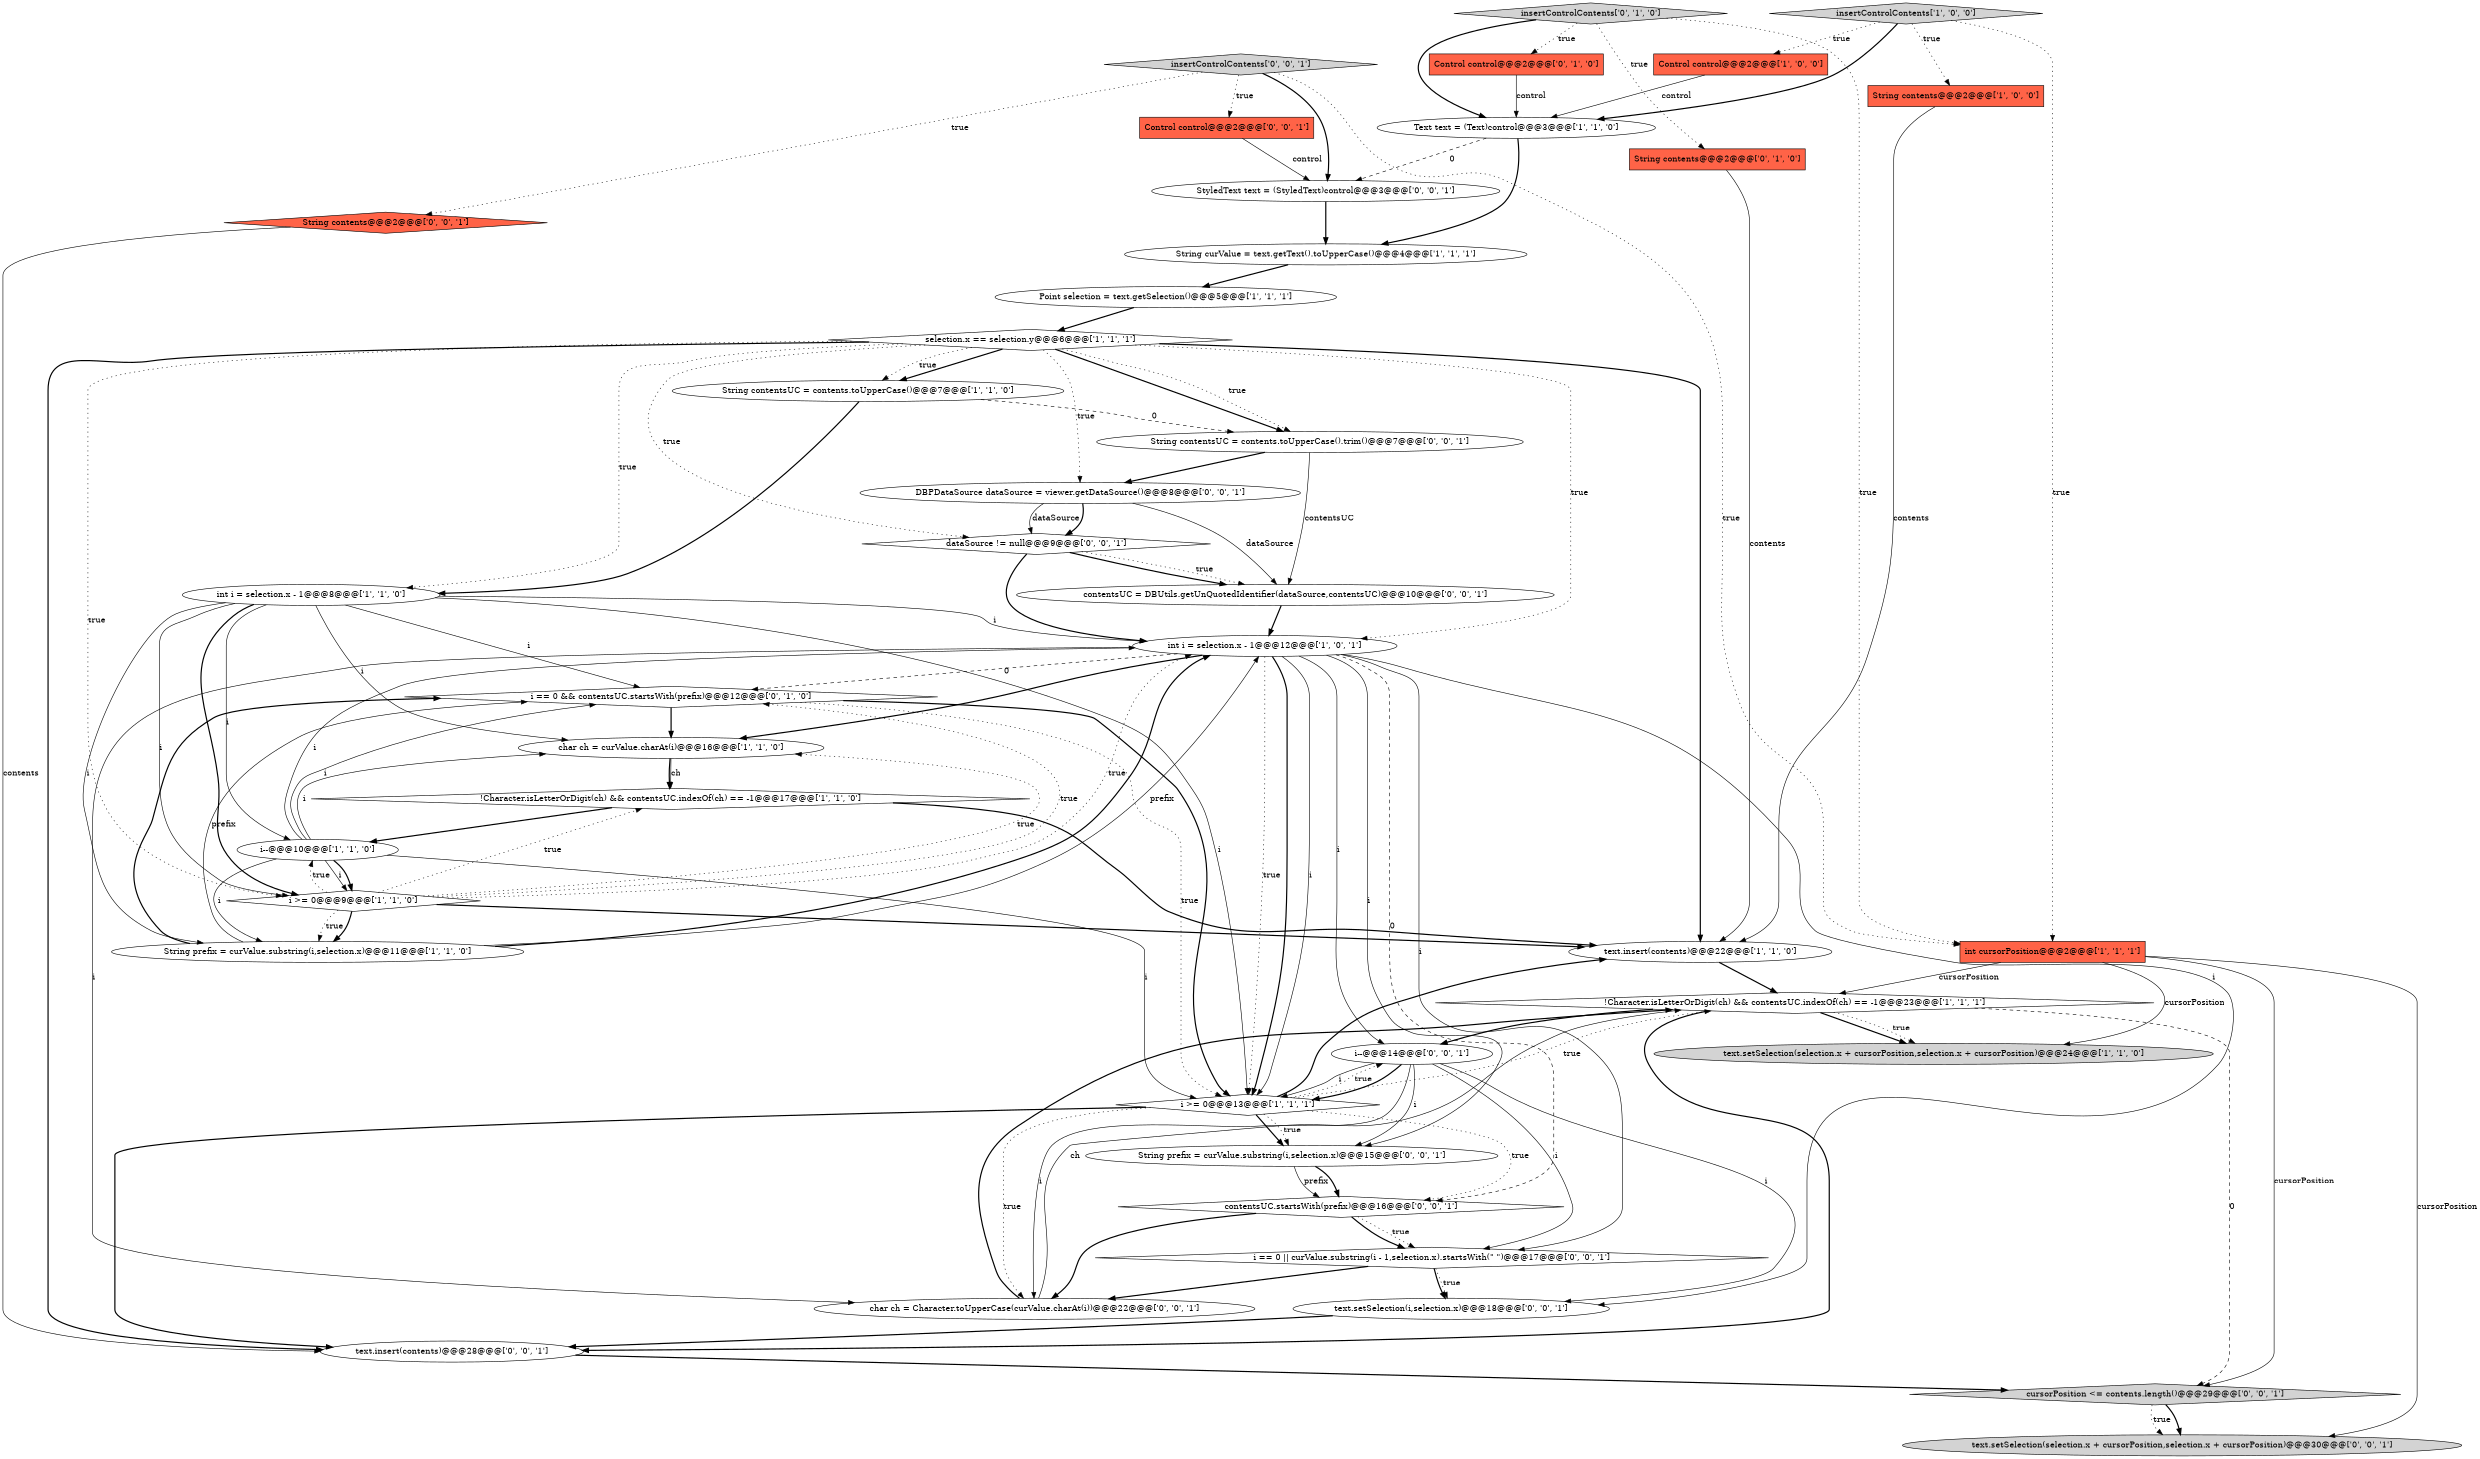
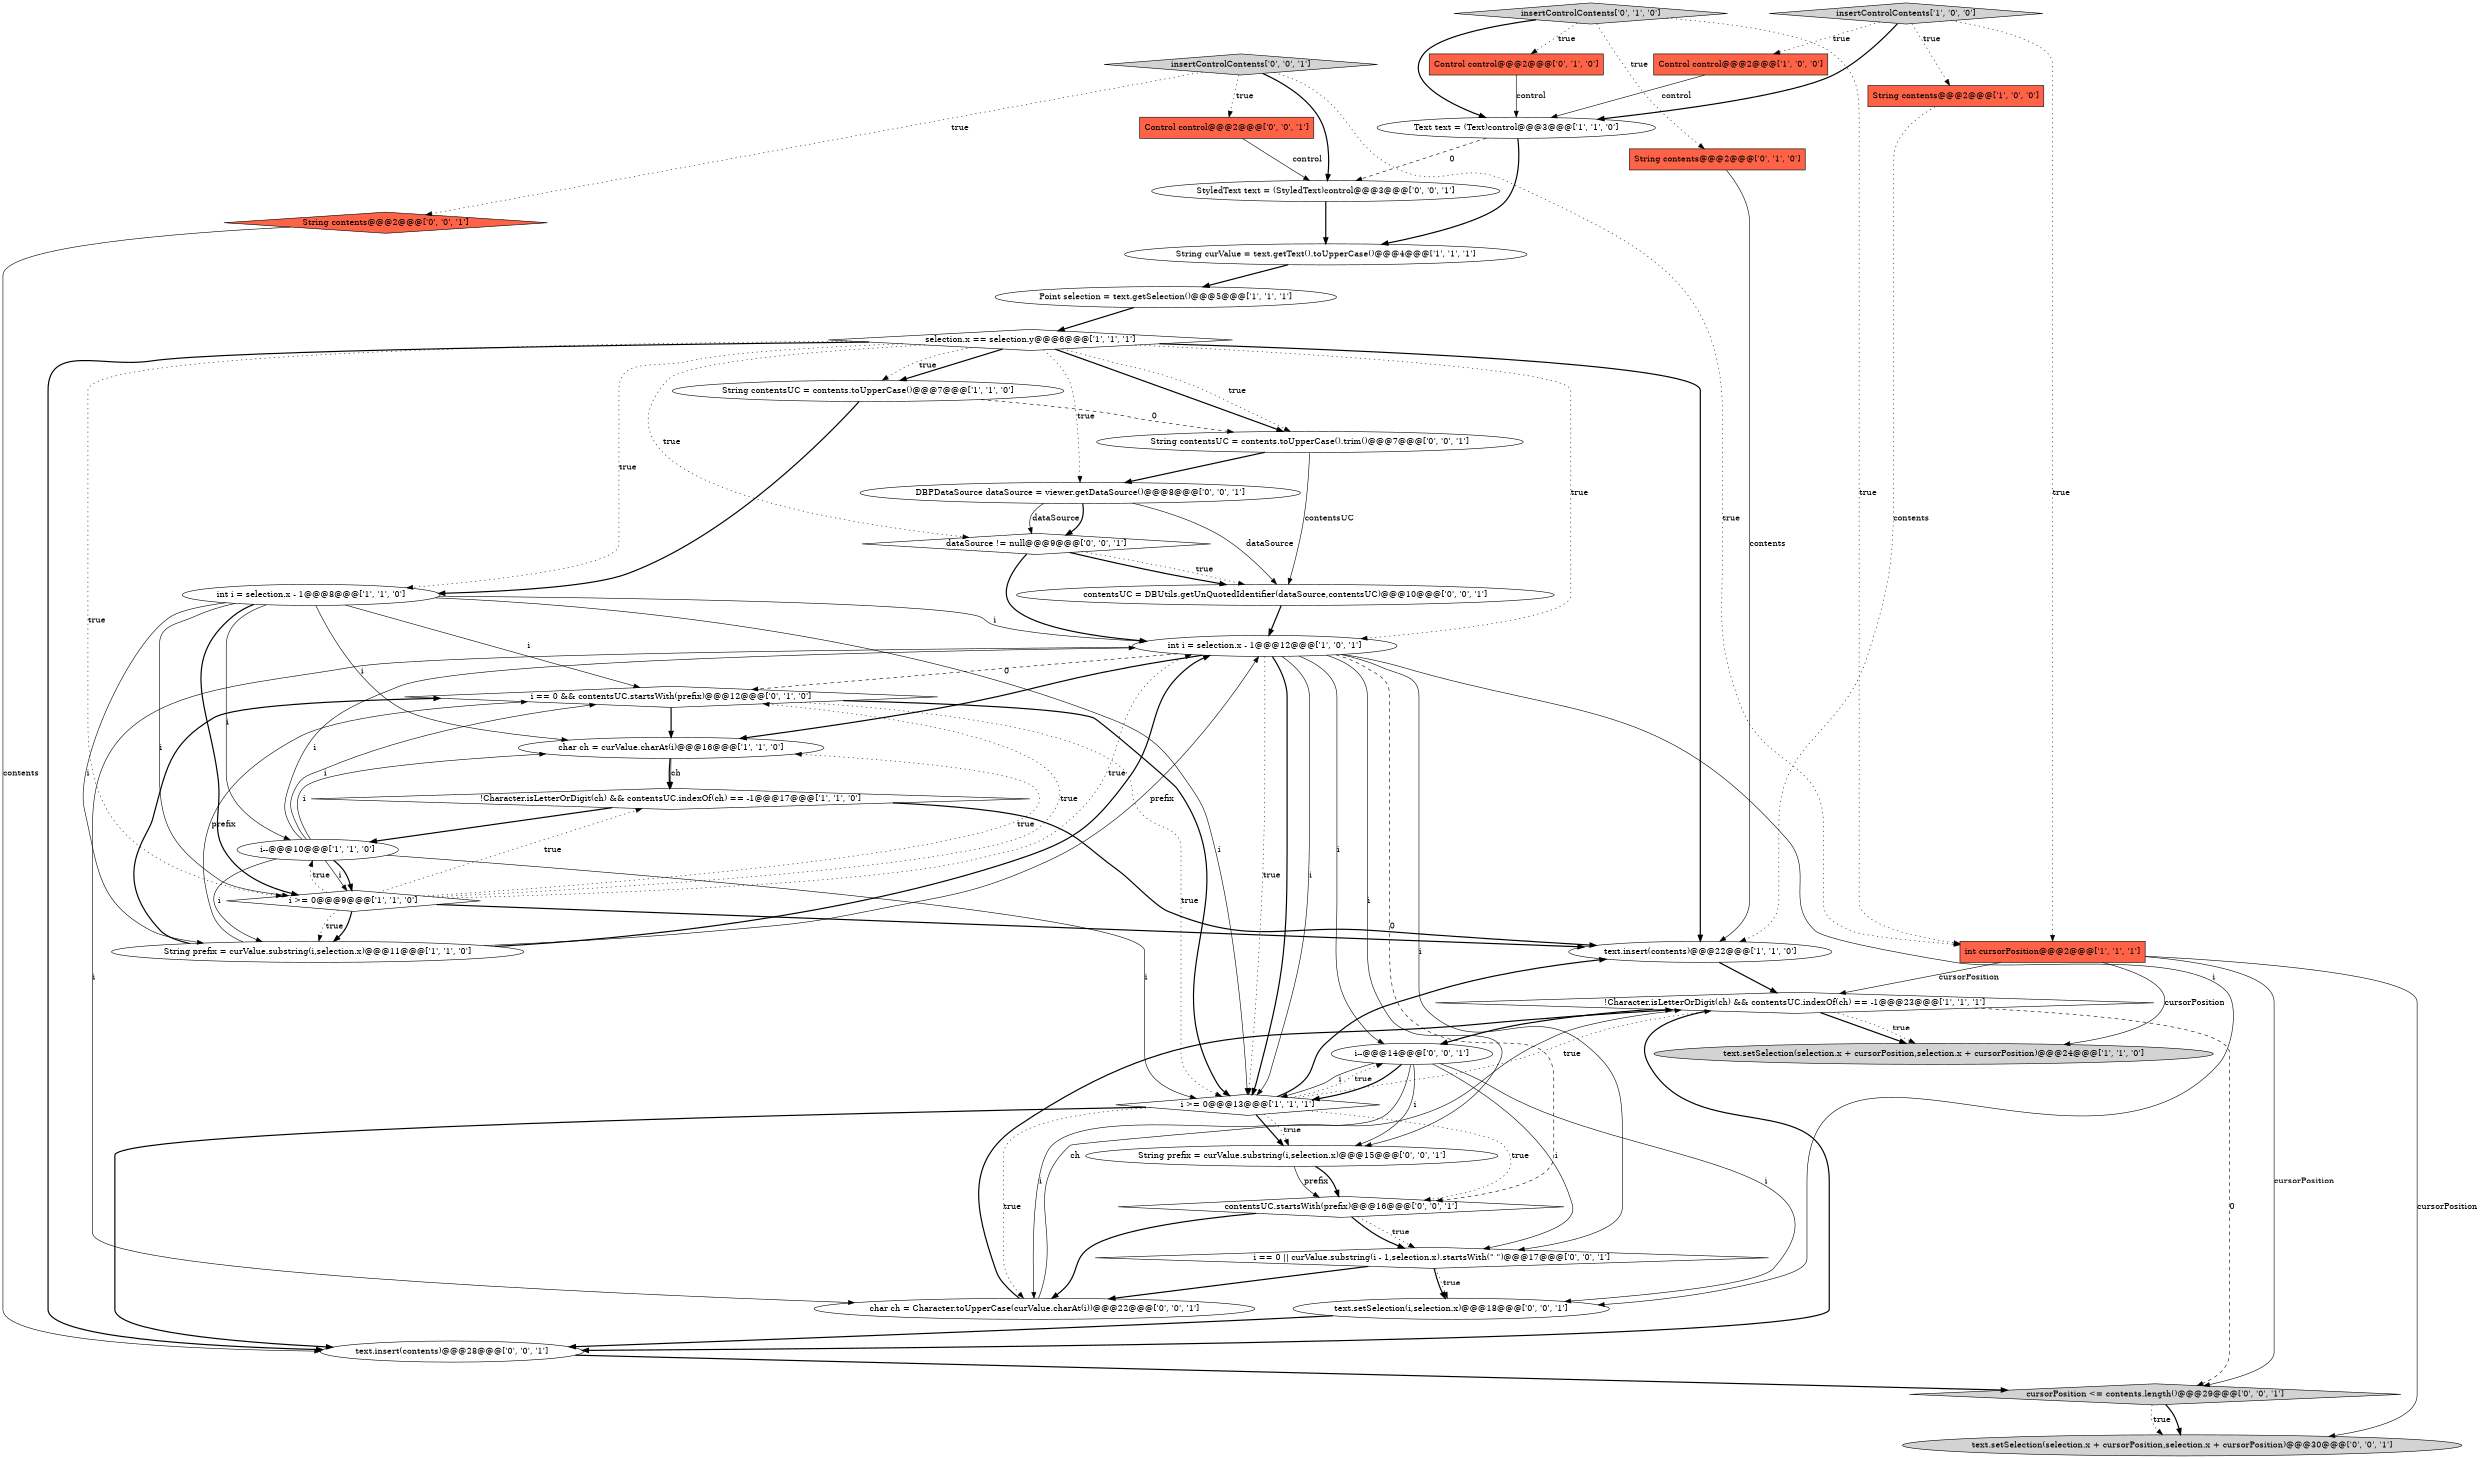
(1893, 537) -> (1893, 537)
